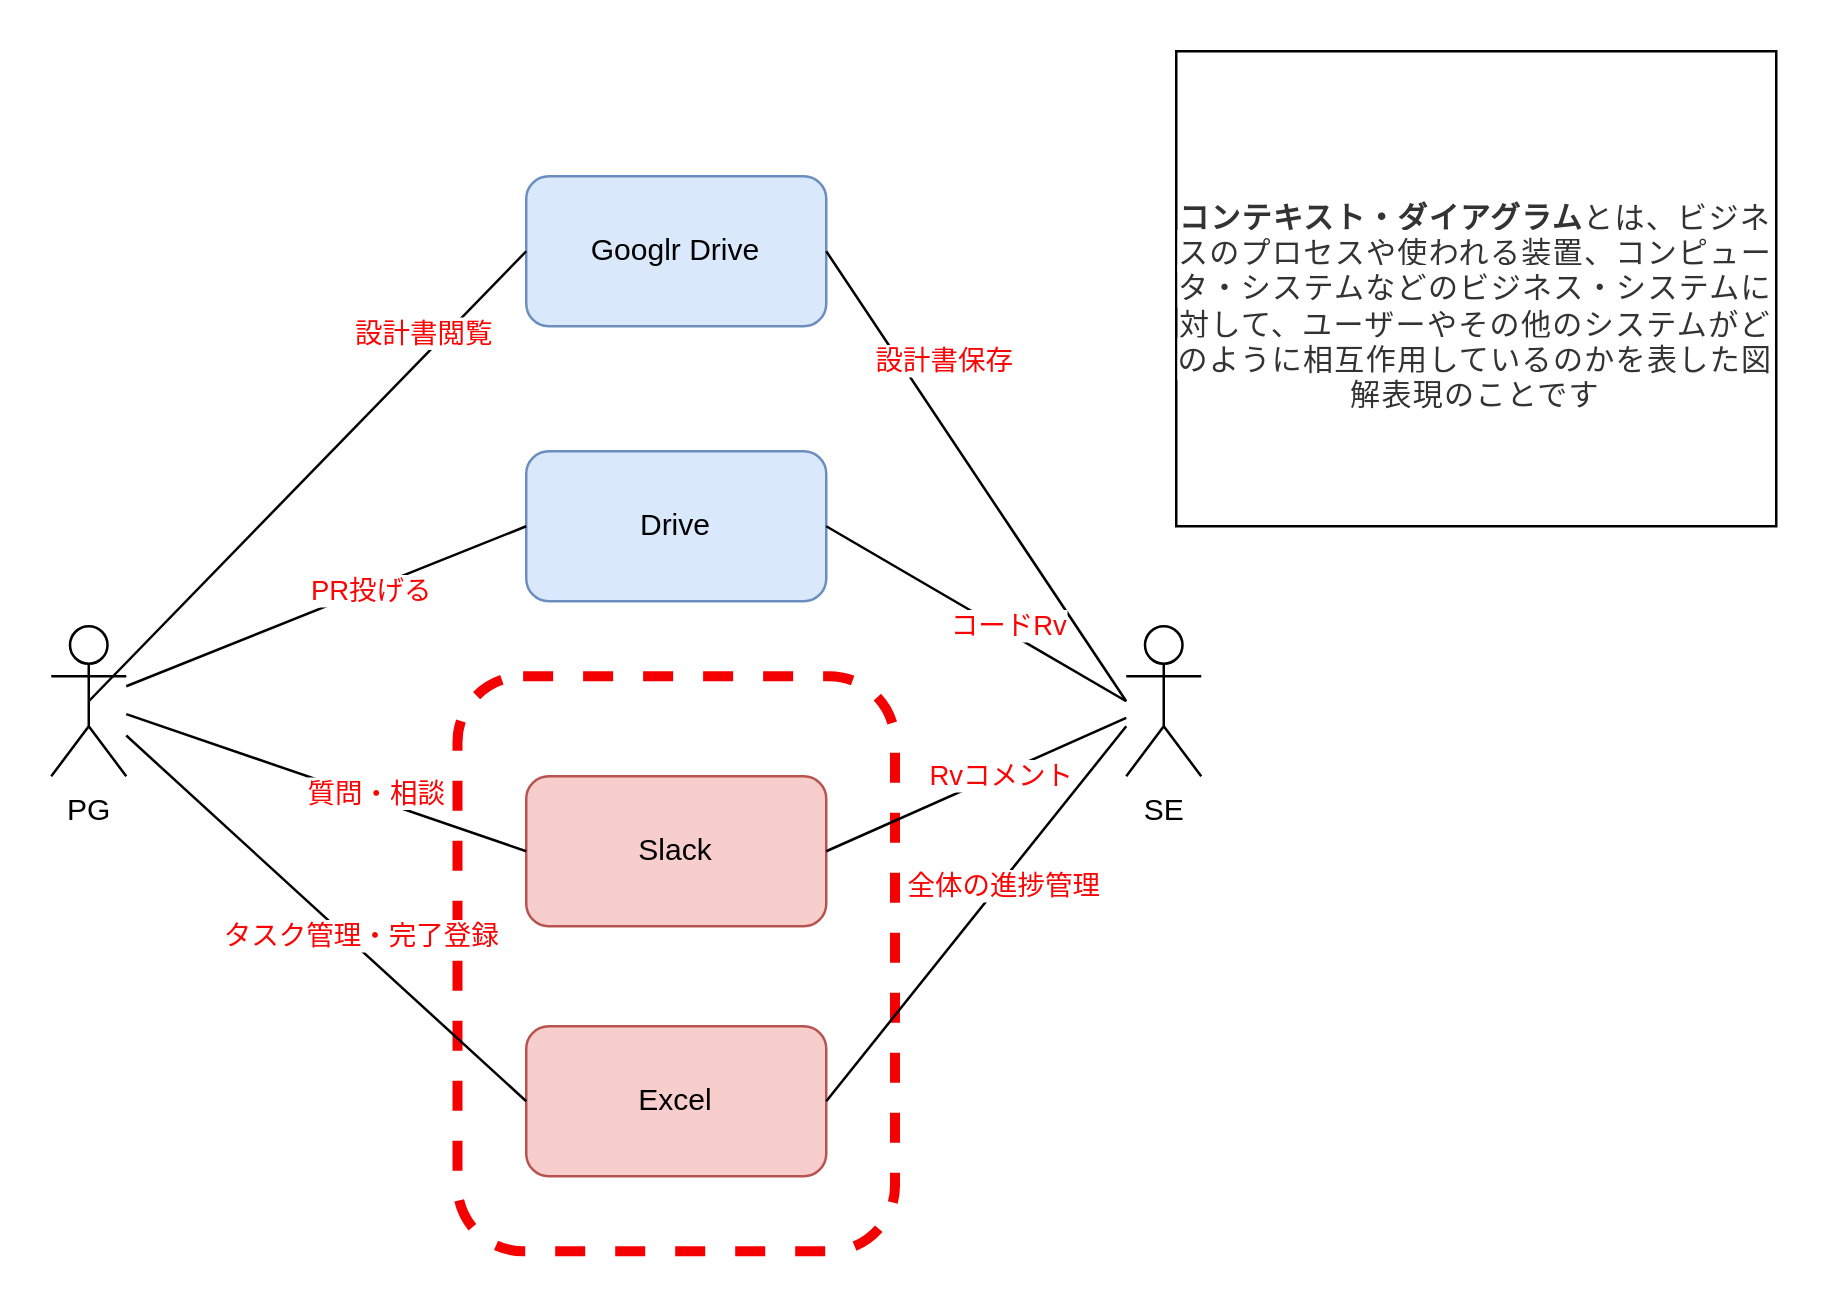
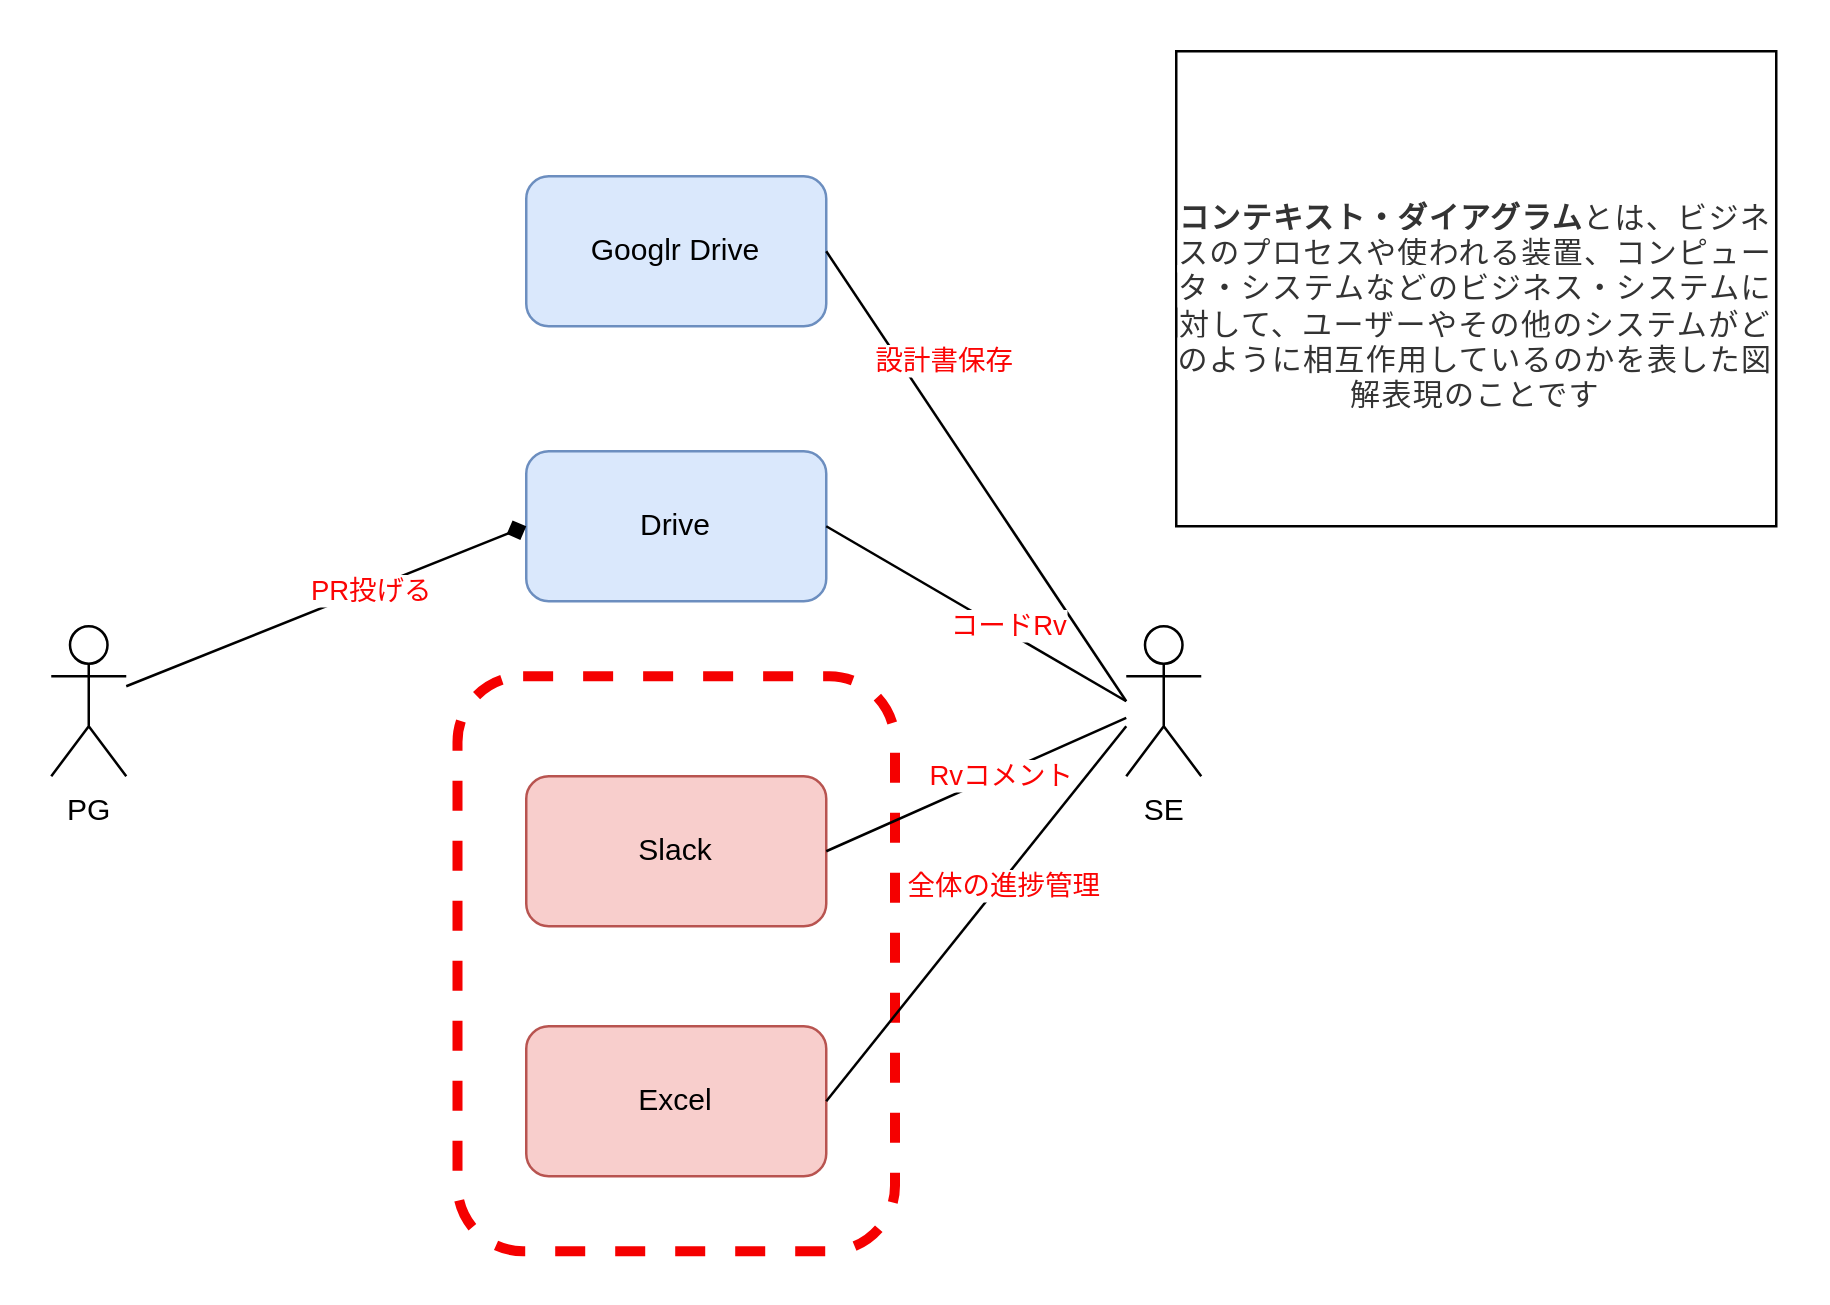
(322, 462) -> none
(516, 530) -> (507, 534)
(244, 754) -> none
(326, 918) -> none
